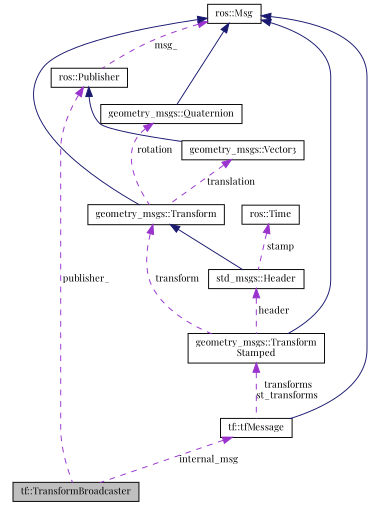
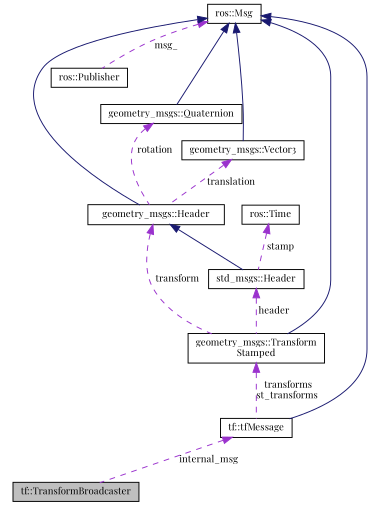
(126, 132) -> (242, 87)
(156, 215) -> (156, 215)
(61, 288) -> none
